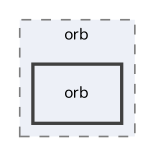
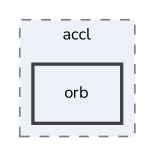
(77, 35) -> (77, 35)
